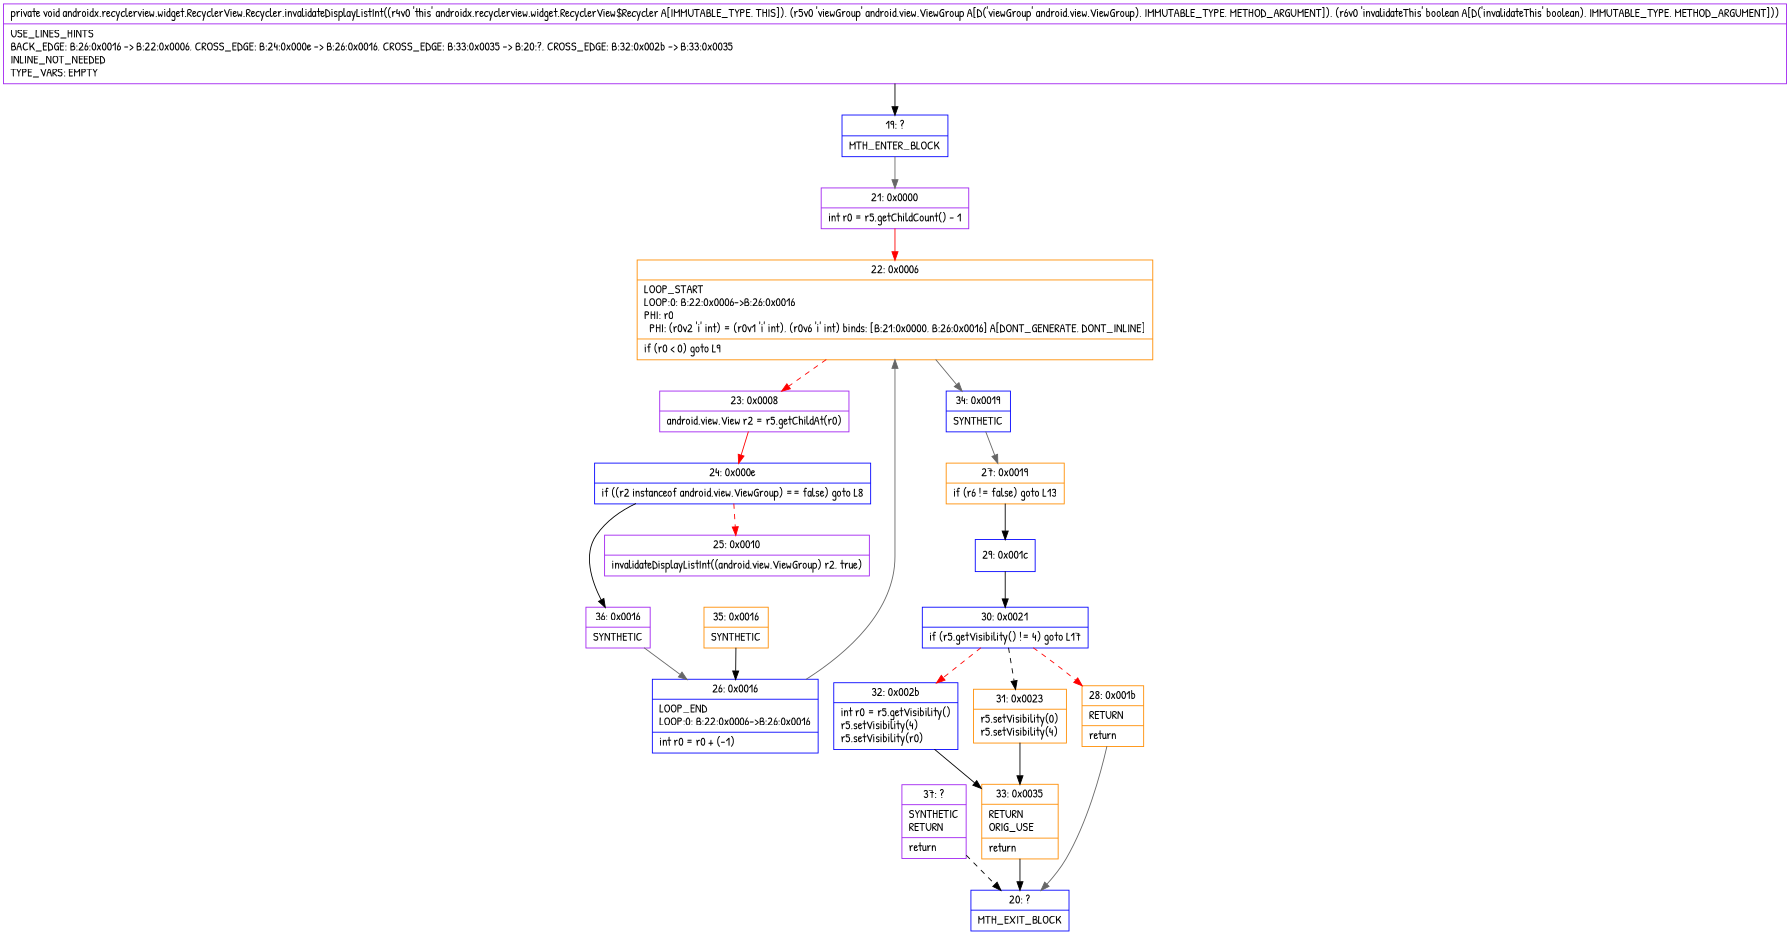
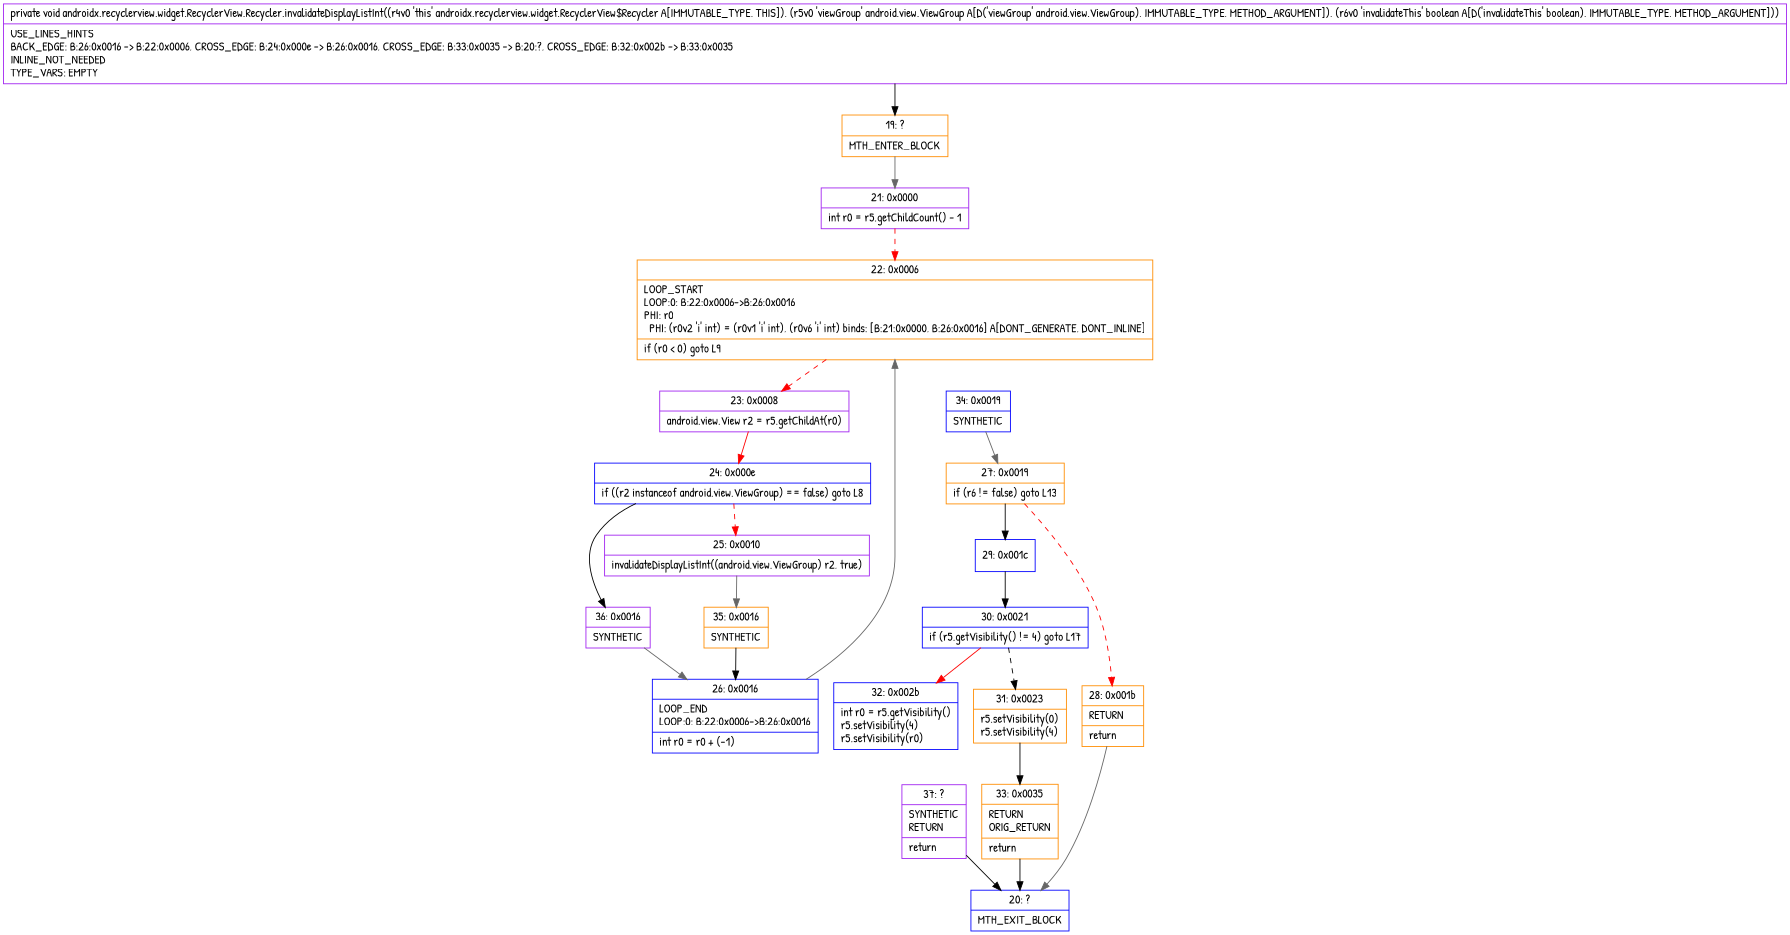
(895, 136) -> (895, 136)
(895, 240) -> (895, 240)
(946, 372) -> none
none -> (737, 587)
(962, 663) -> (962, 663)
(1055, 663) -> (1084, 583)
(955, 766) -> none
(1011, 827) -> (1020, 827)
(981, 870) -> (981, 870)
